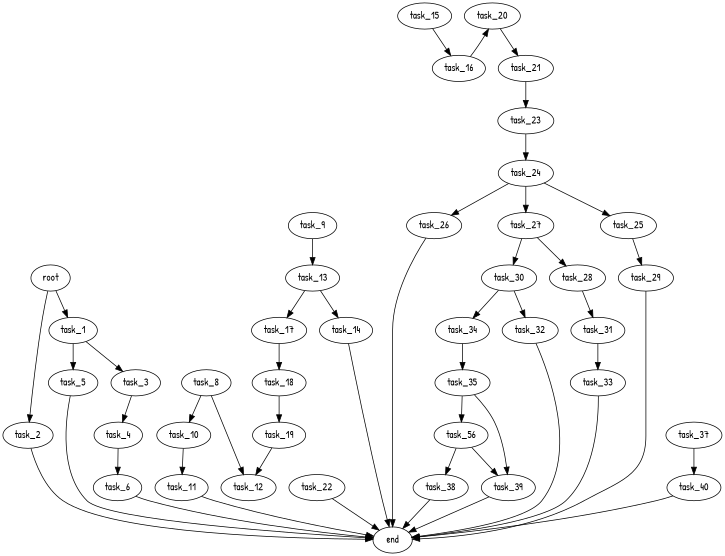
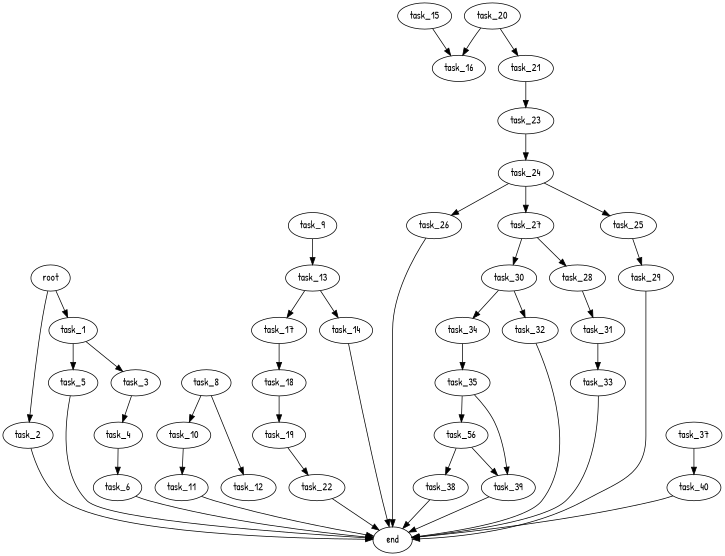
(478, 46) -> (473, 38)
(266, 458) -> (296, 458)
